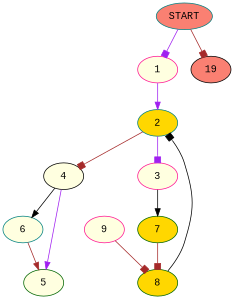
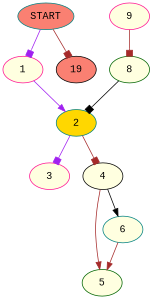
(54, 226) -> (96, 226)
(158, 229) -> none
(158, 283) -> (130, 70)
